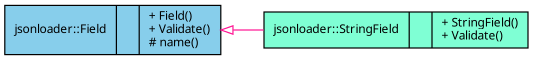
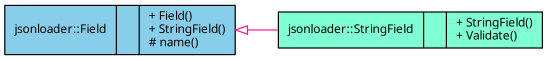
(180, 29) -> (187, 29)
